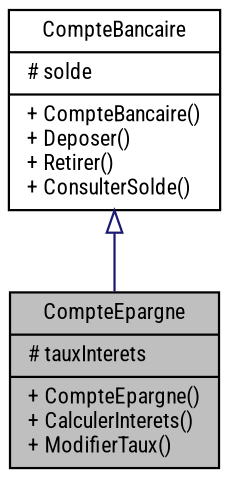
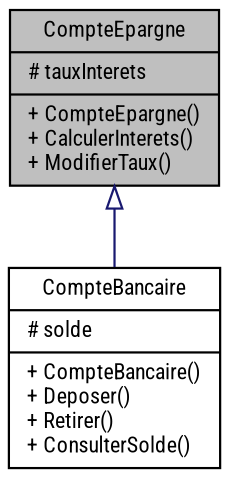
(115, 262) -> (115, 238)
